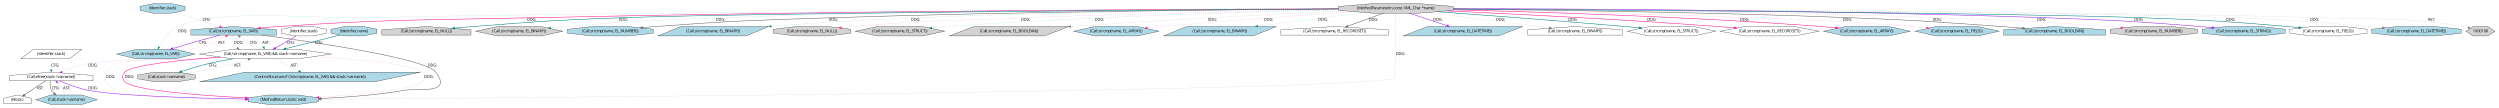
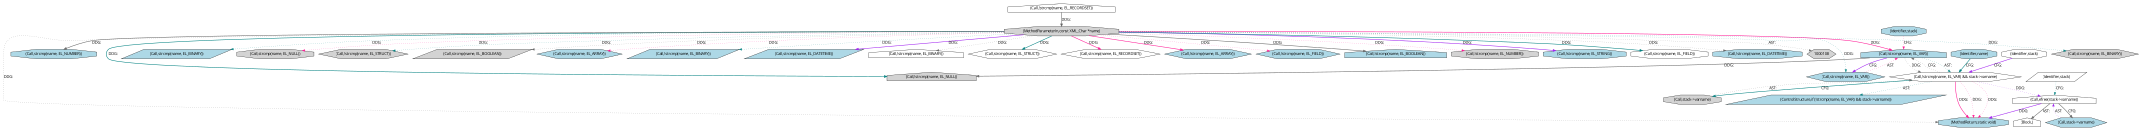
(1366, 20) -> (1062, 18)
(416, 63) -> (1424, 70)
